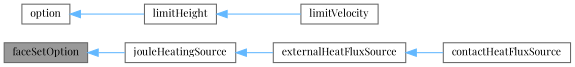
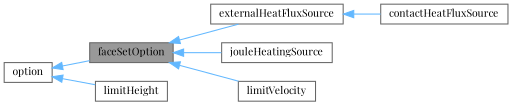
(264, 14) -> (209, 73)
(260, 53) -> (209, 32)
none -> (76, 63)
